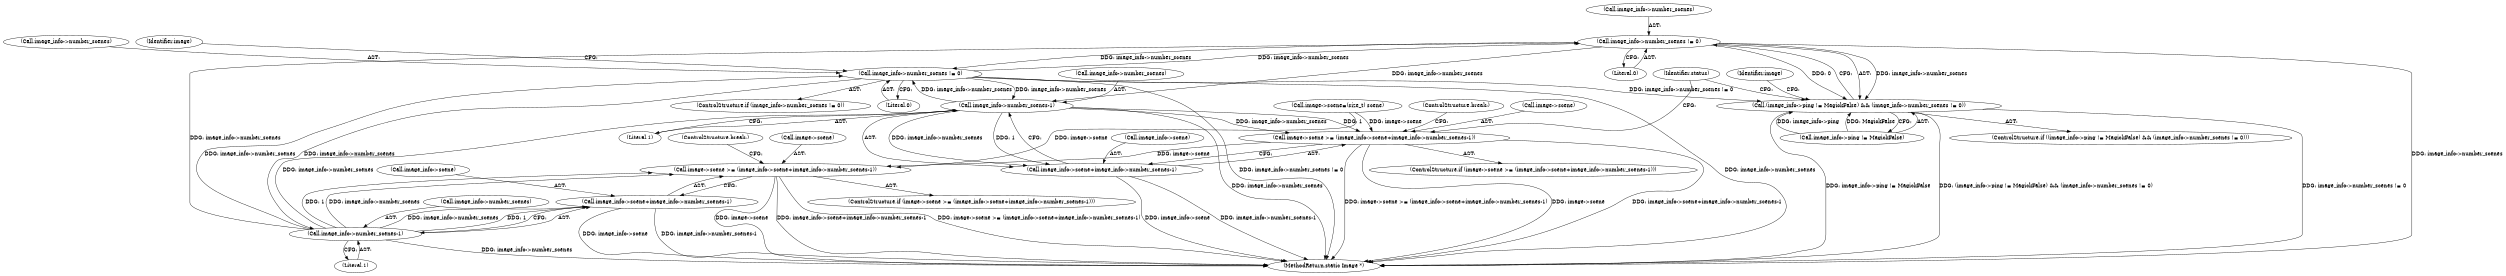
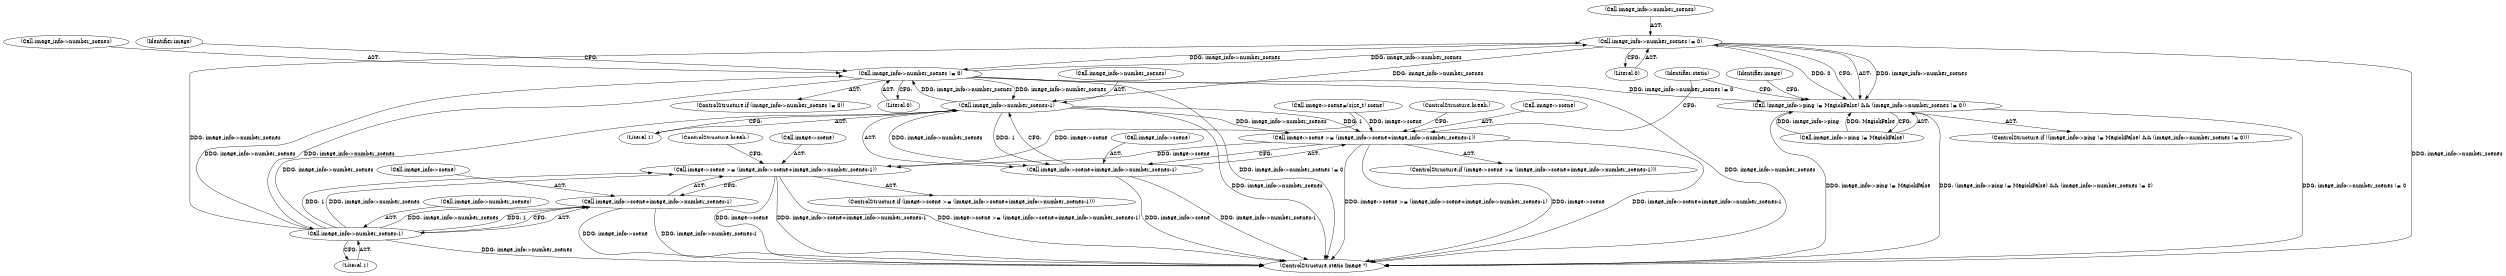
(1686, 74) -> (1687, 74)
(1324, 266) -> (1324, 266)
